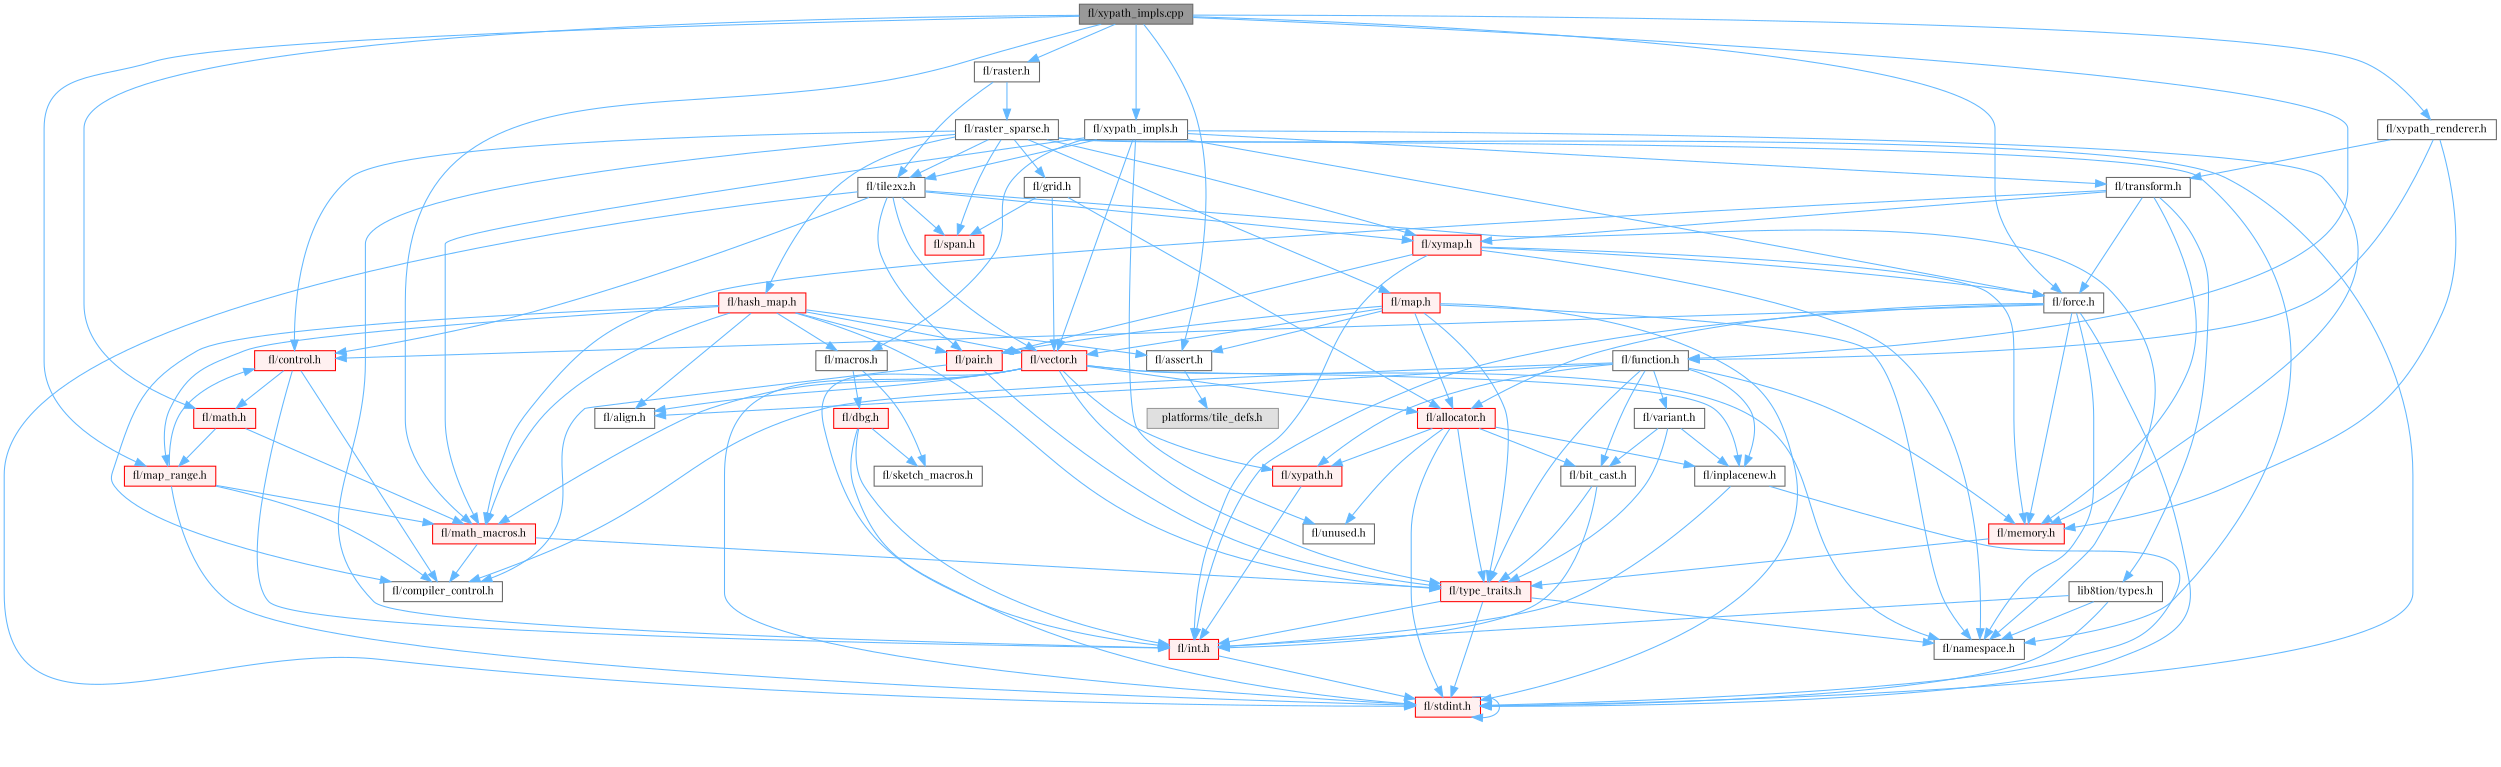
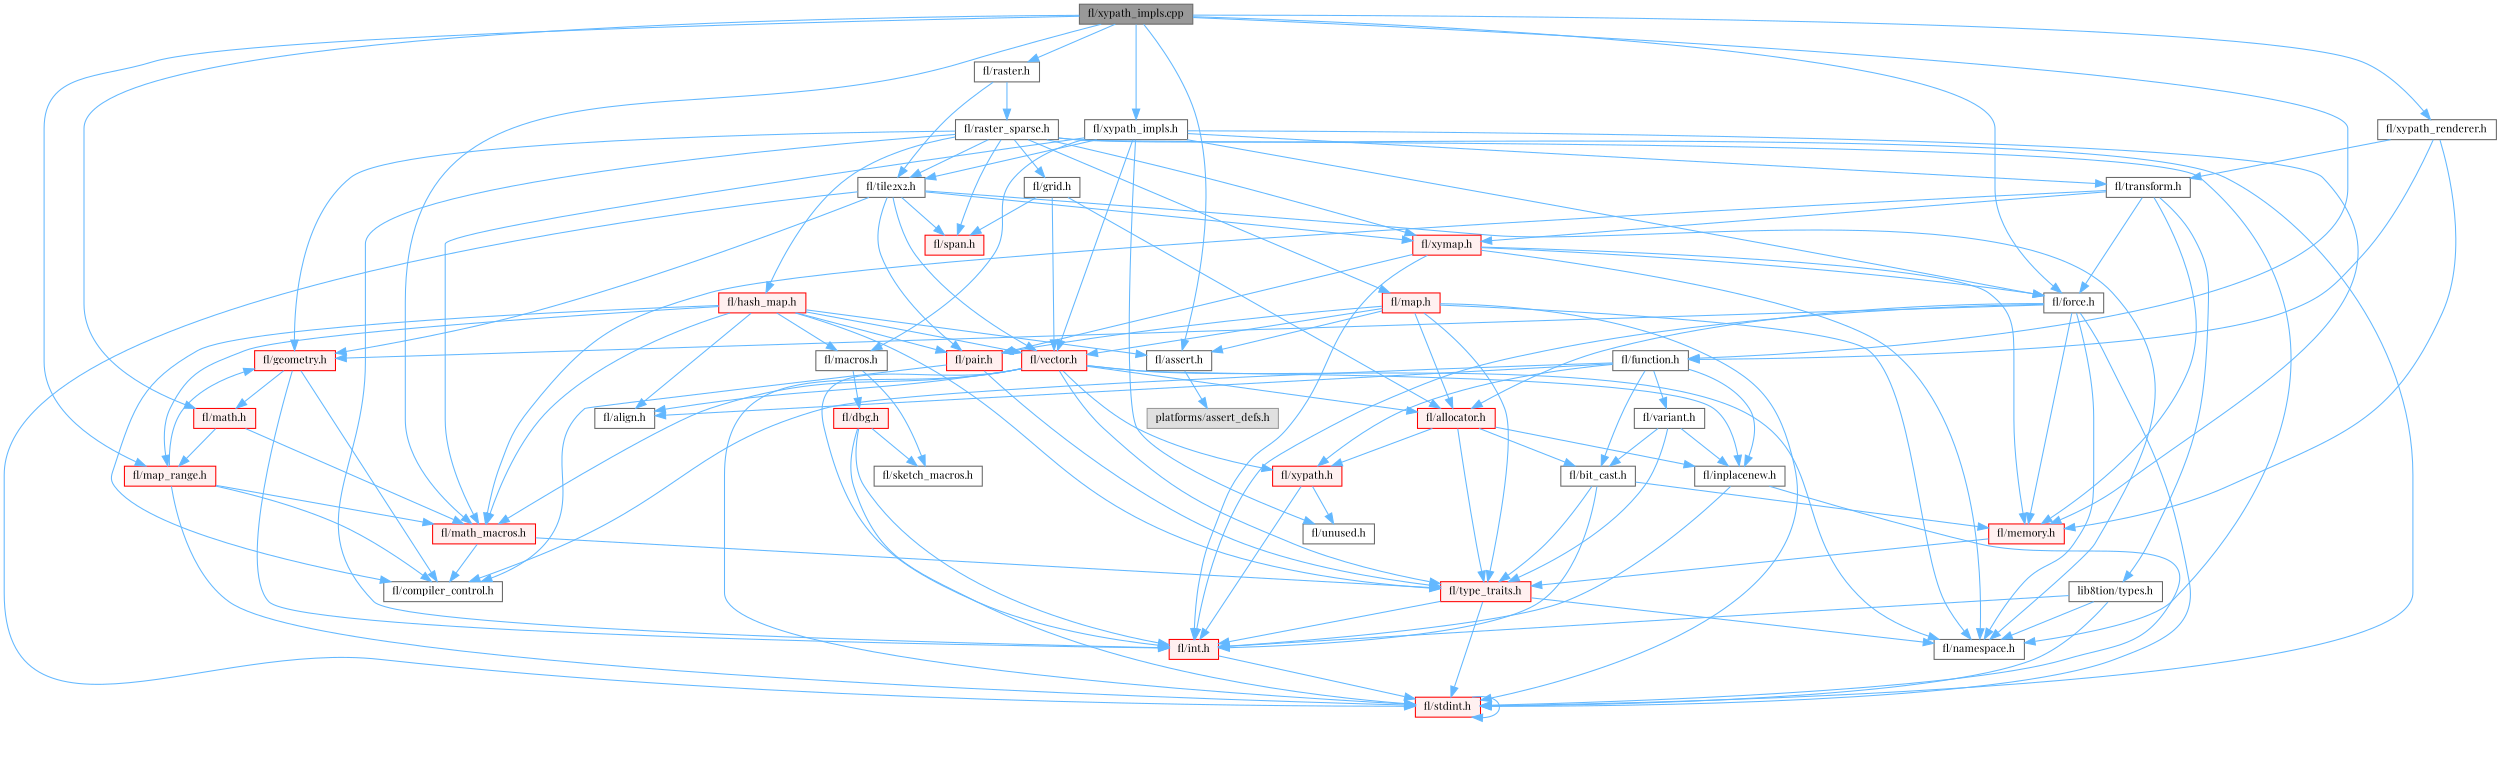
(295, 361) -> (295, 361)
(1213, 418) -> (1213, 418)
(1857, 422) -> (1781, 501)
(1550, 467) -> none
(1395, 468) -> (1320, 500)
(1411, 556) -> none
